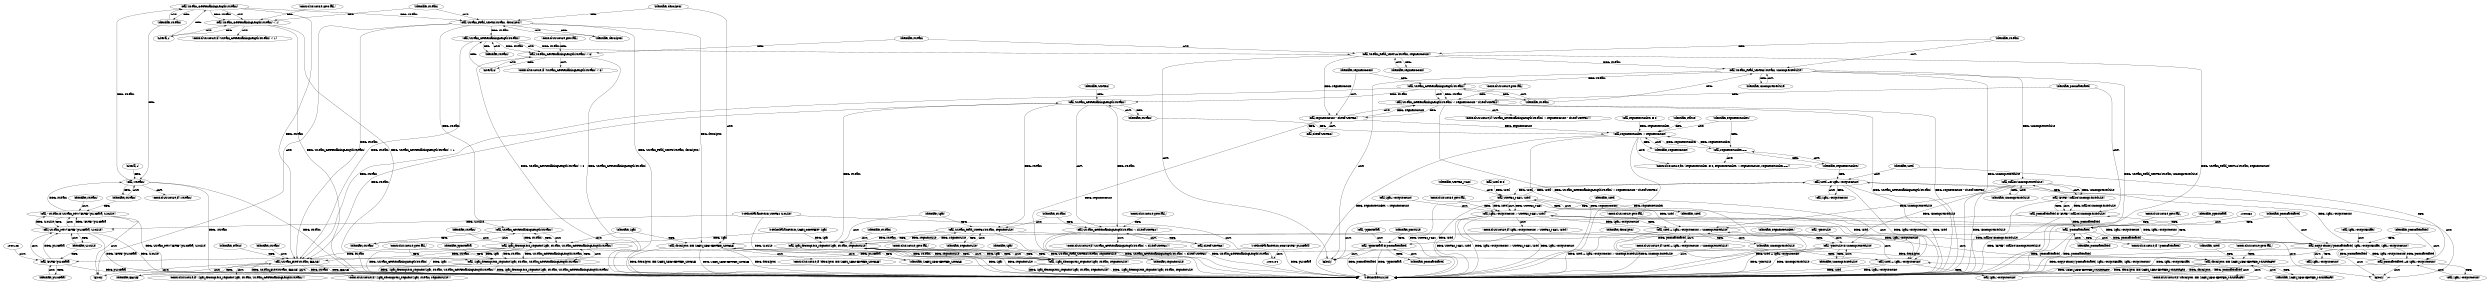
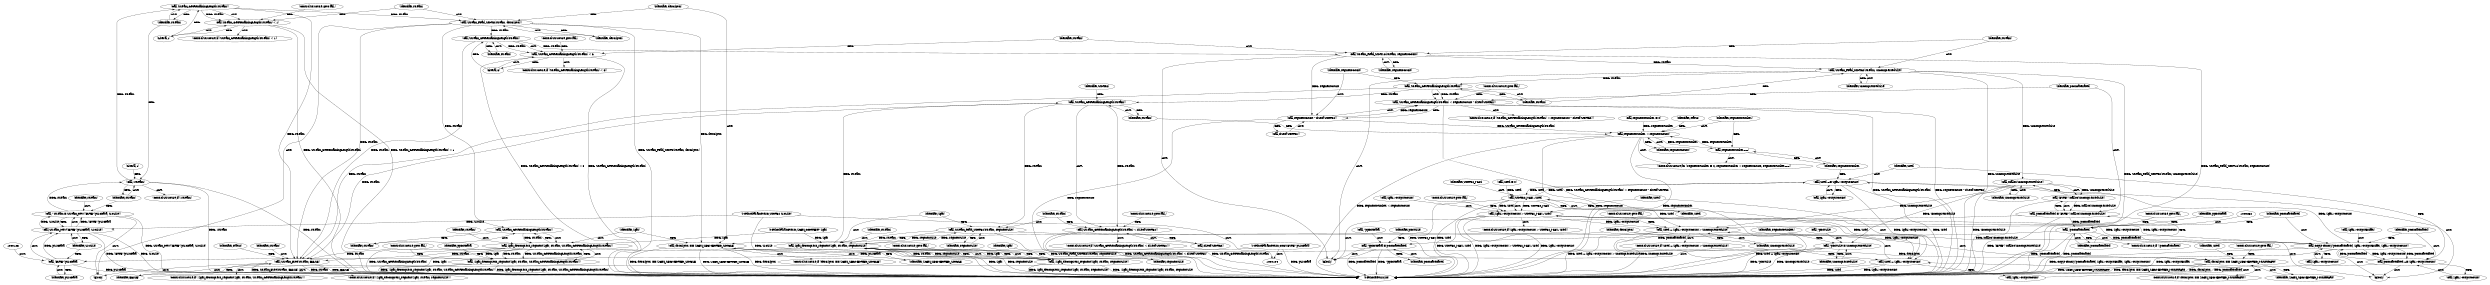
(1518, 126) -> (1526, 126)
